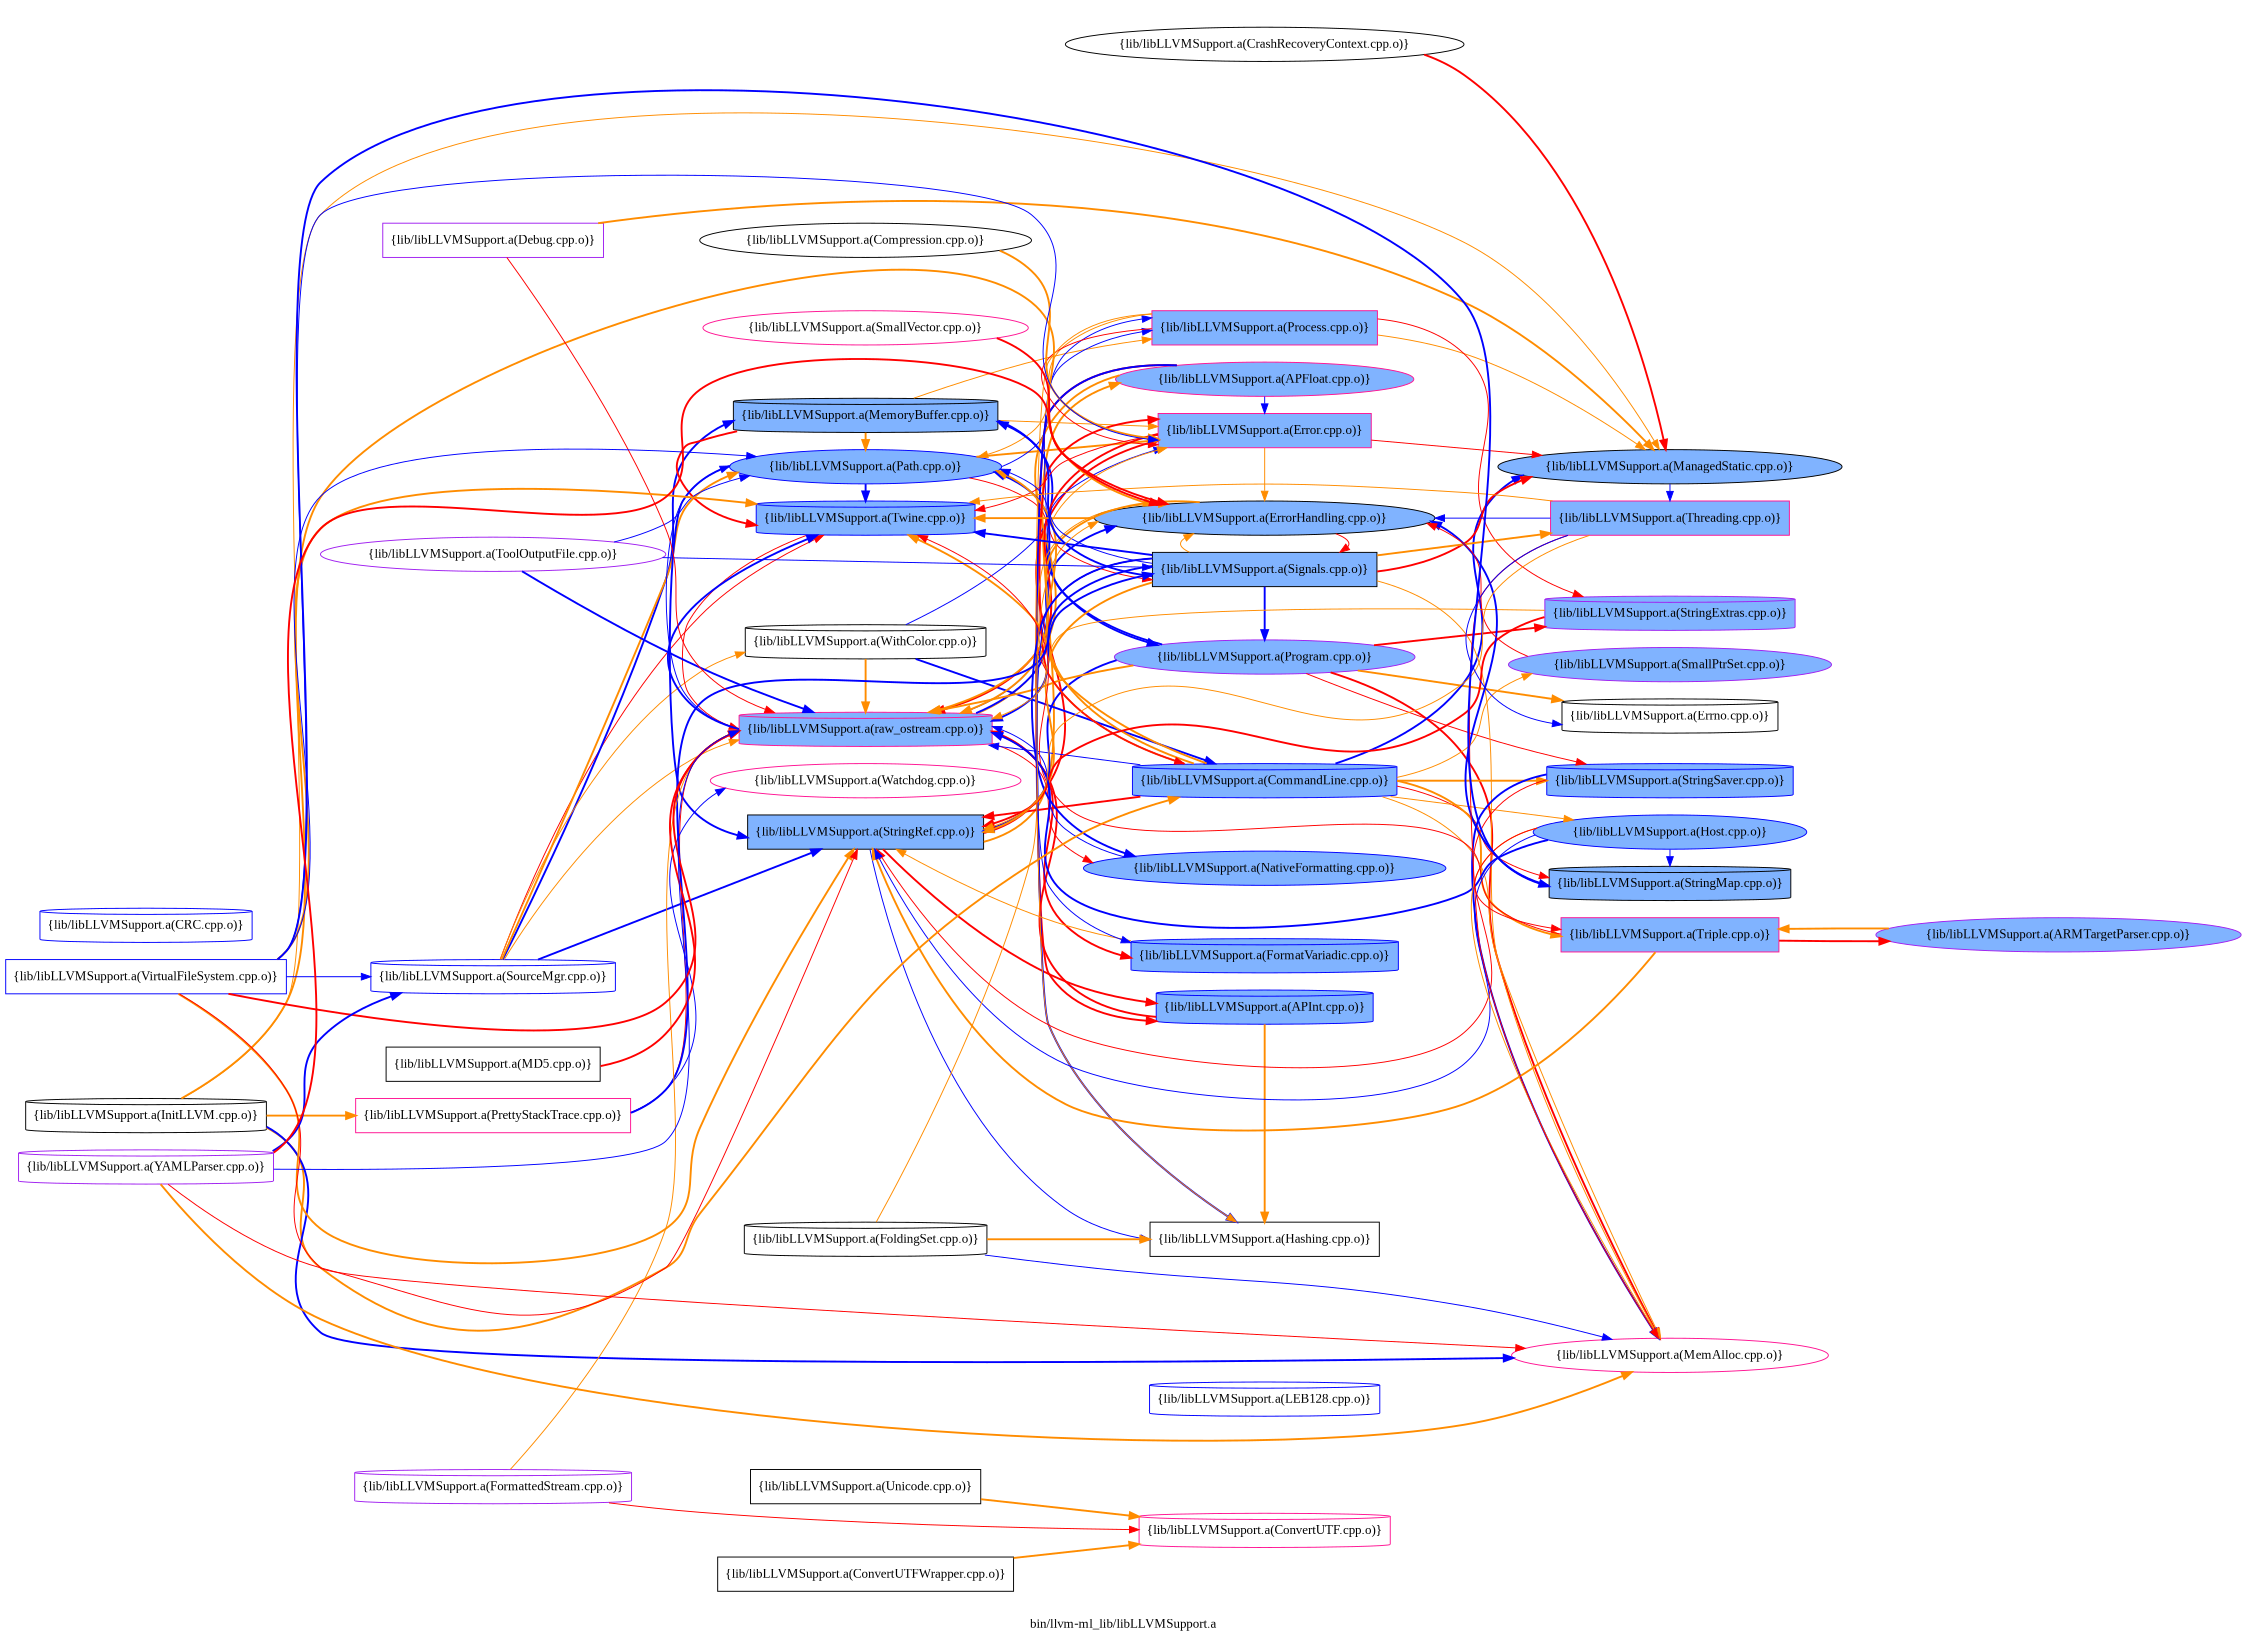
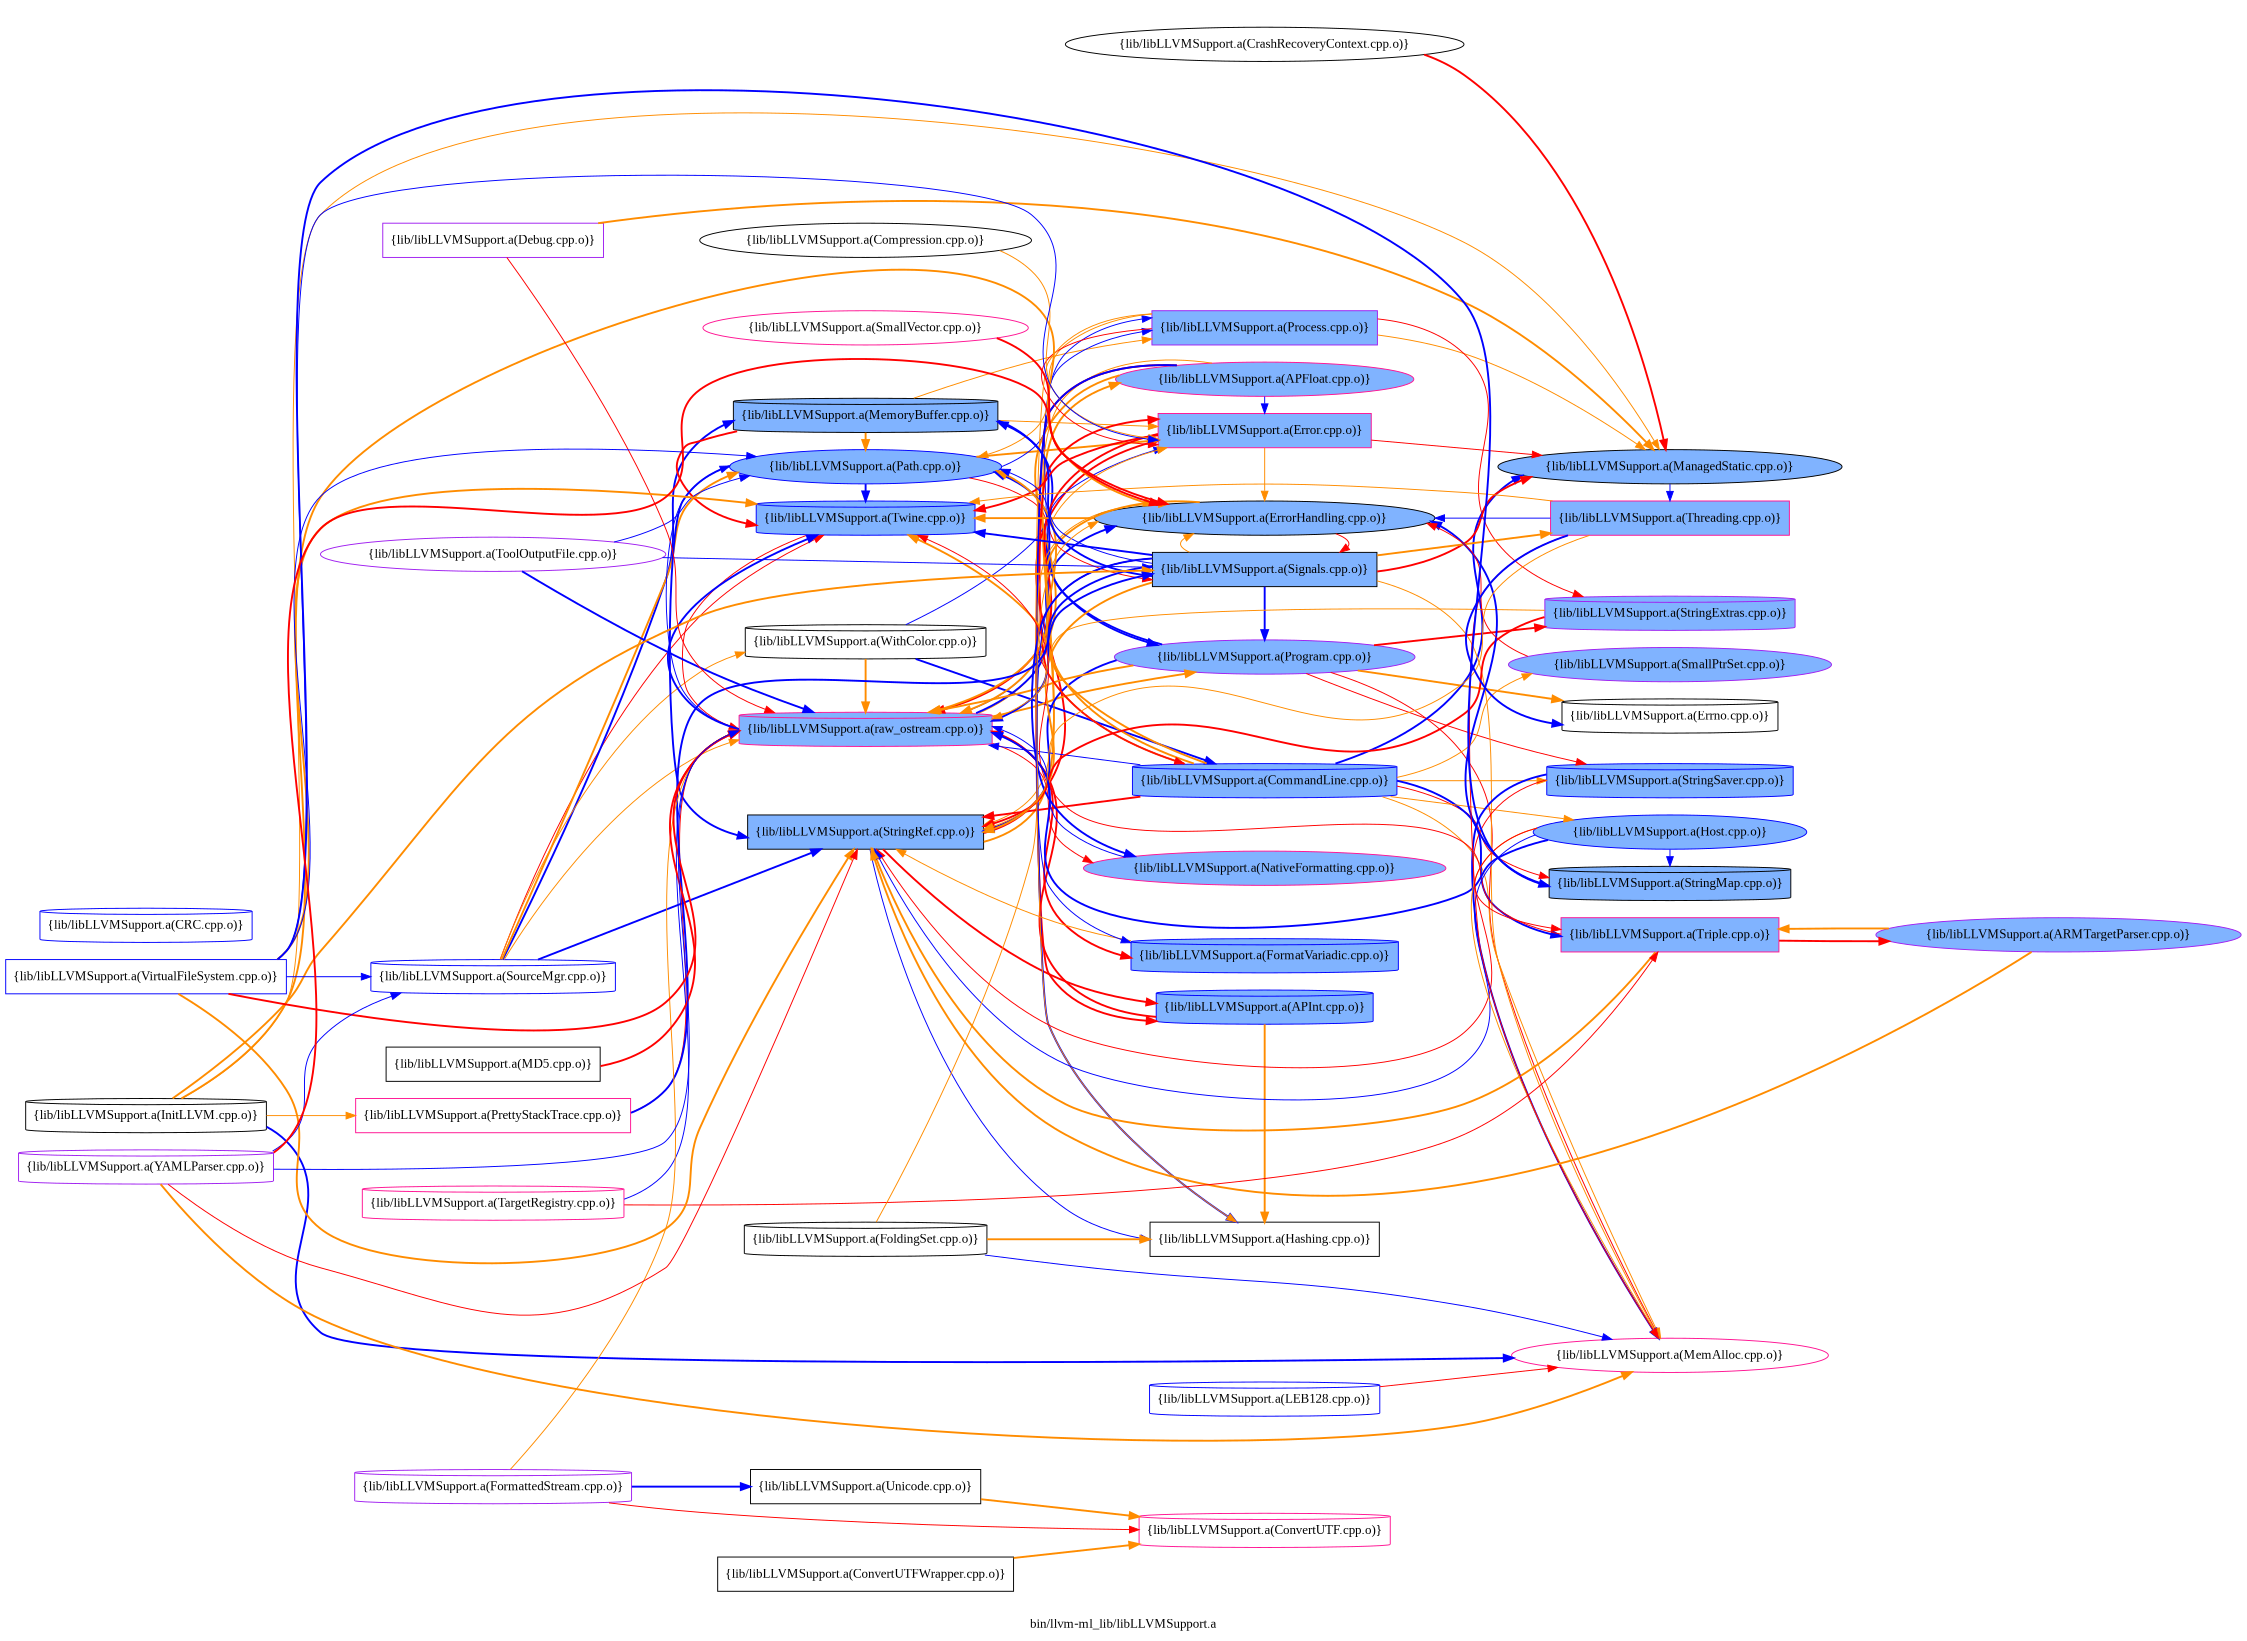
(1265, 328) -> (1265, 328)
(1047, 364) -> (1047, 364)
(1061, 463) -> (1061, 463)
none -> (1044, 542)
(1467, 628) -> (1467, 628)
none -> (1088, 691)
(866, 781) -> none
(1457, 781) -> (1457, 781)
(1481, 853) -> (1481, 853)
(1265, 868) -> (1265, 868)
(1503, 975) -> (1503, 975)
(306, 1068) -> (306, 1068)
(310, 1116) -> (310, 1116)
none -> (1397, 1190)
(711, 1199) -> (577, 680)
none -> (493, 1203)
(751, 1306) -> (1464, 1378)
none -> (686, 1487)
